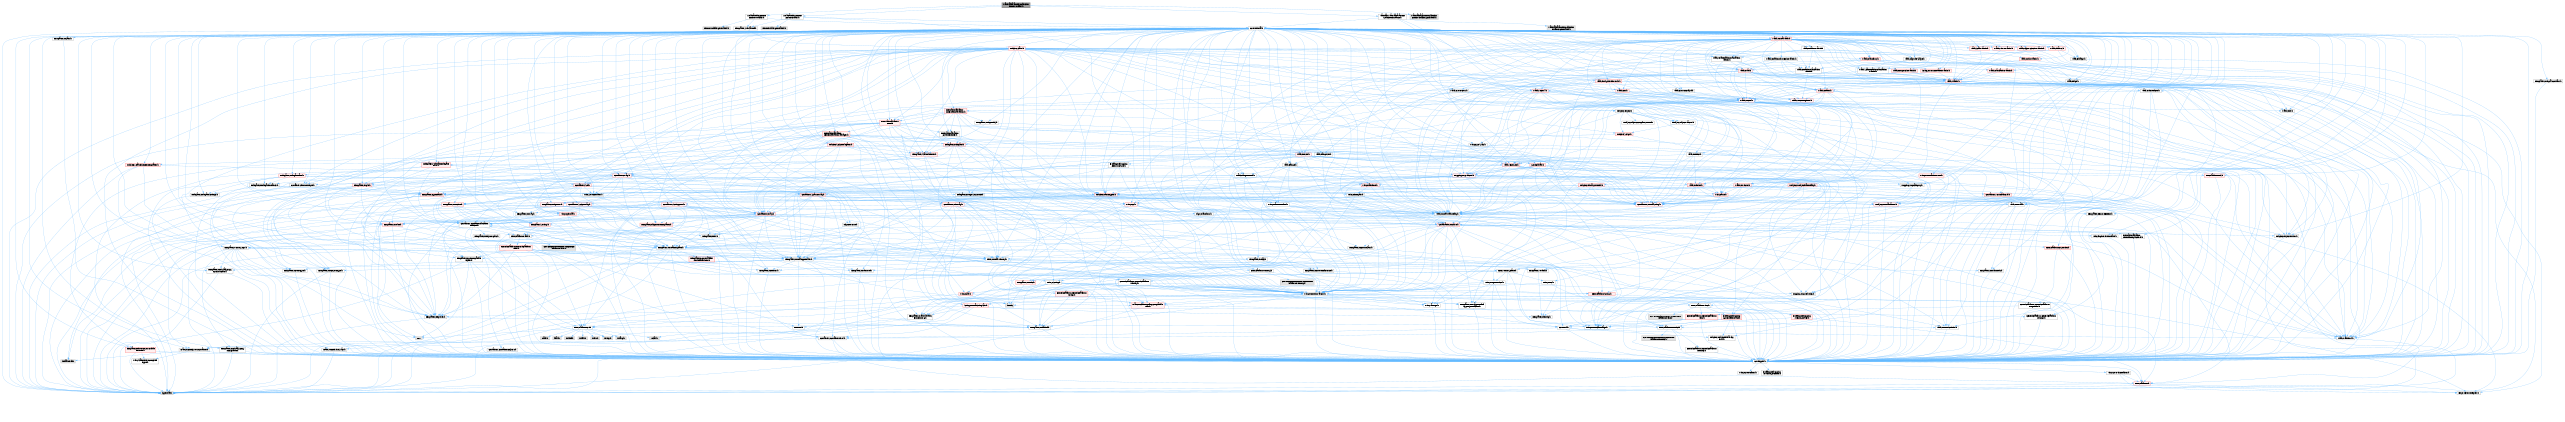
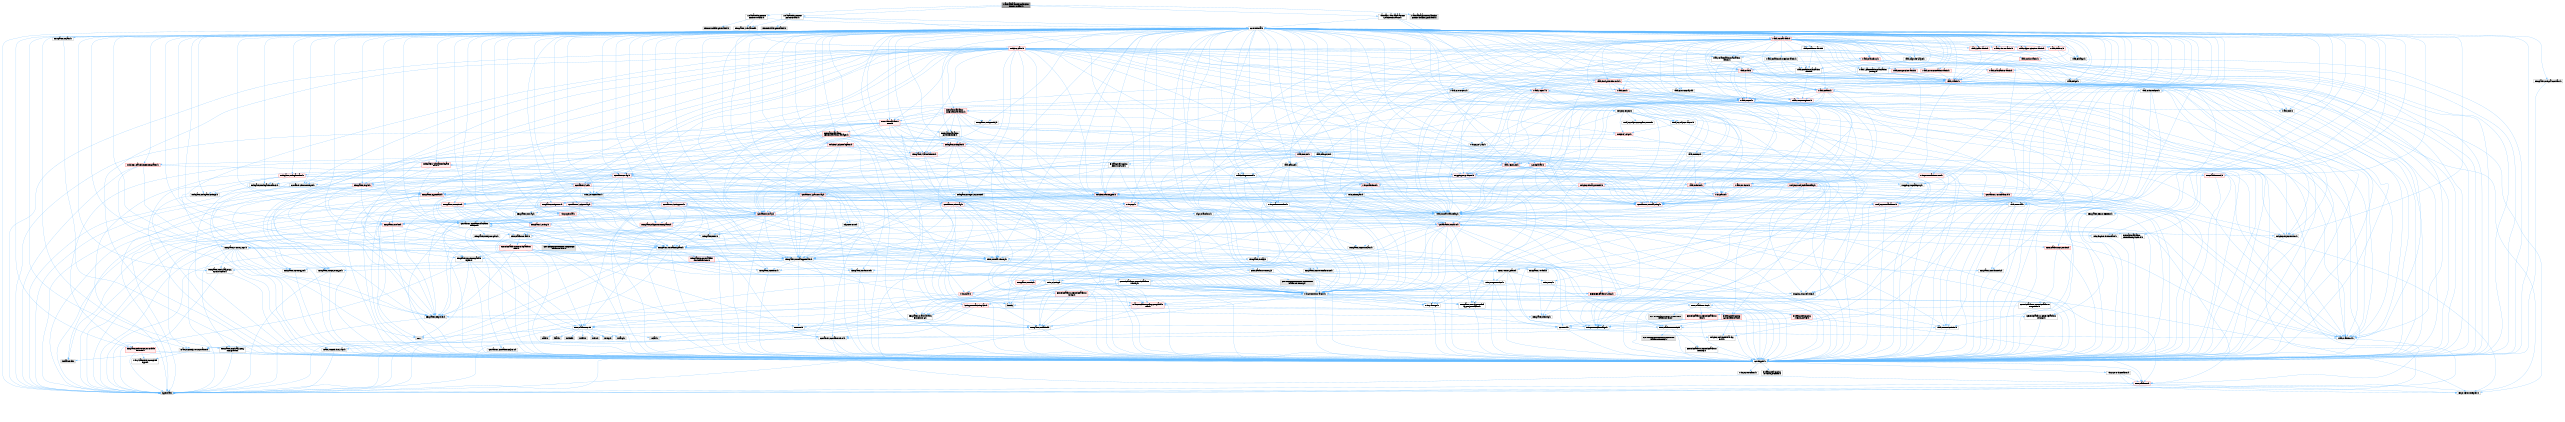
(1561, 28) -> none
(1873, 71) -> (1873, 71)
(1936, 71) -> (1936, 71)
(1602, 294) -> (1602, 294)
